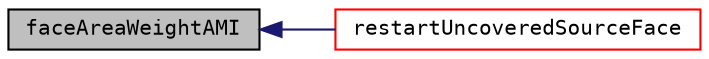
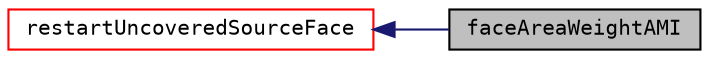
(309, 30) -> (422, 30)
